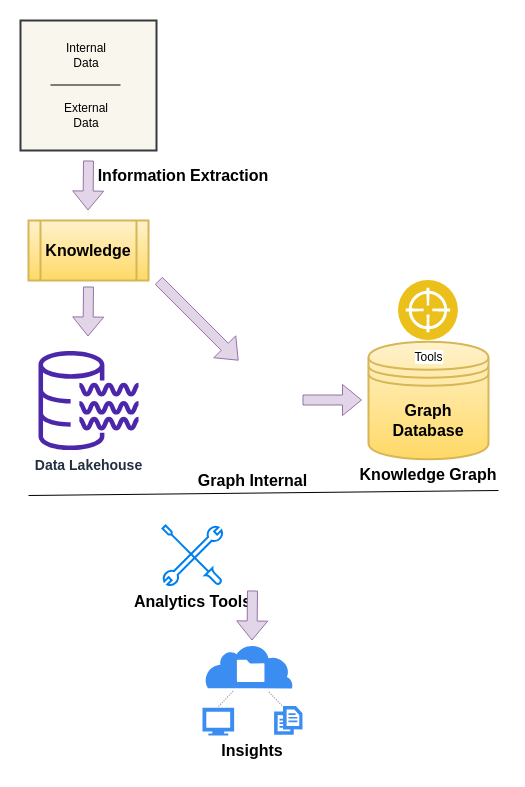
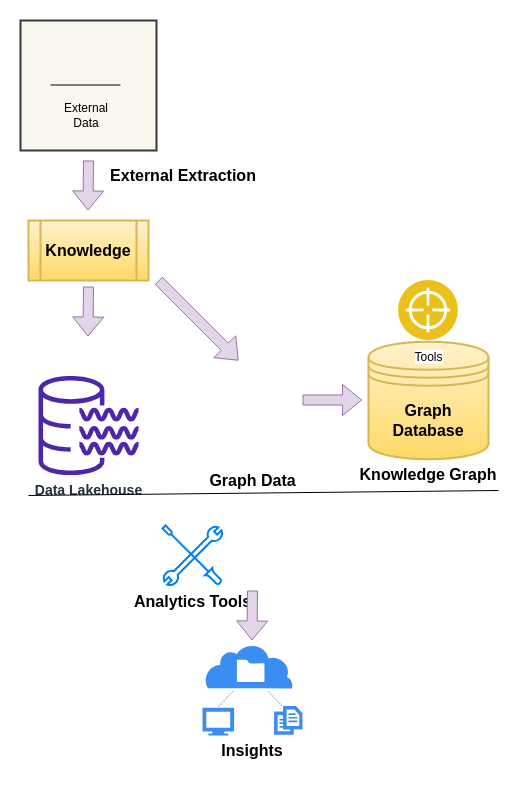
(87, 56) -> none
(184, 176) -> (184, 176)
(89, 401) -> (89, 426)
(253, 480) -> (253, 480)
